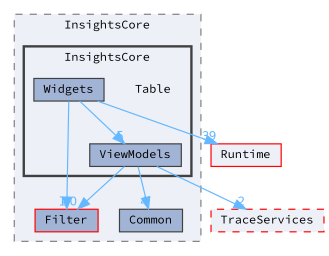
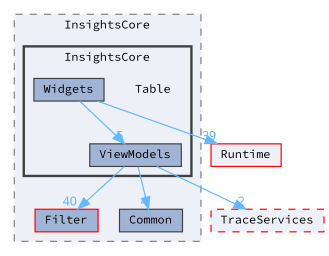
(68, 149) -> none
